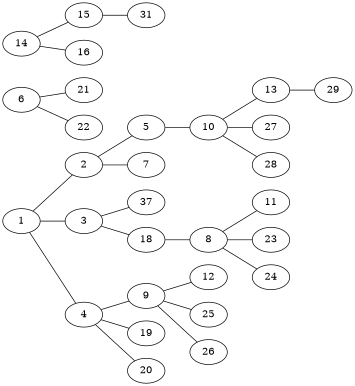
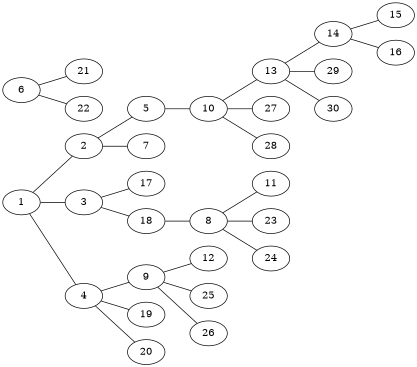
(146, 15) -> none
none -> (302, 53)
none -> (333, 109)
(146, 202) -> (146, 184)
